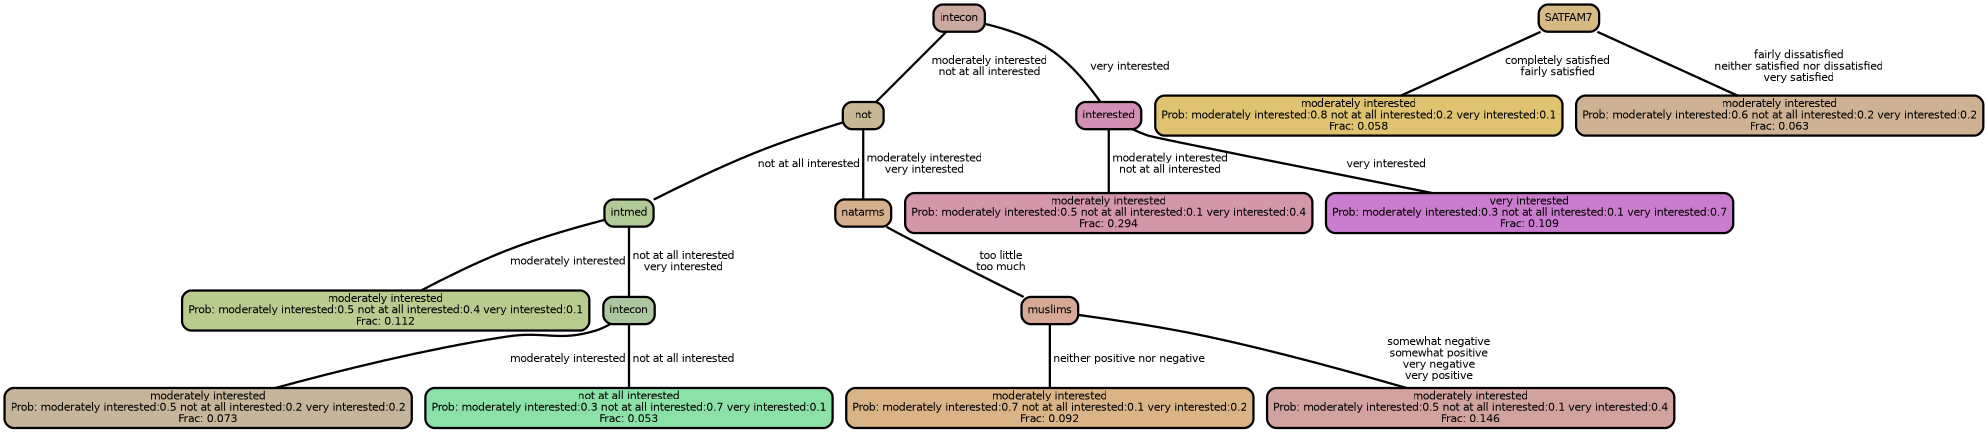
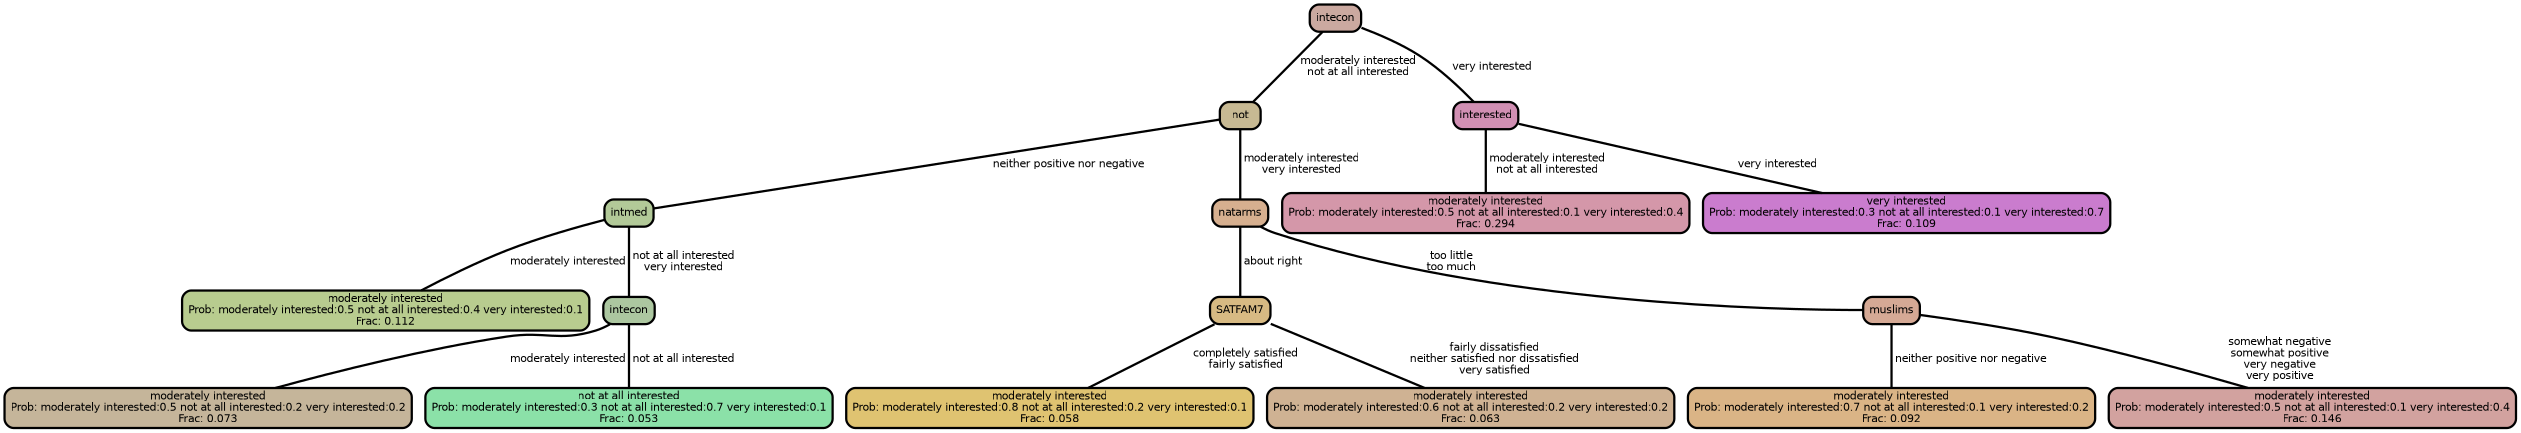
(807, 164) -> (1067, 164)
none -> (1240, 262)
